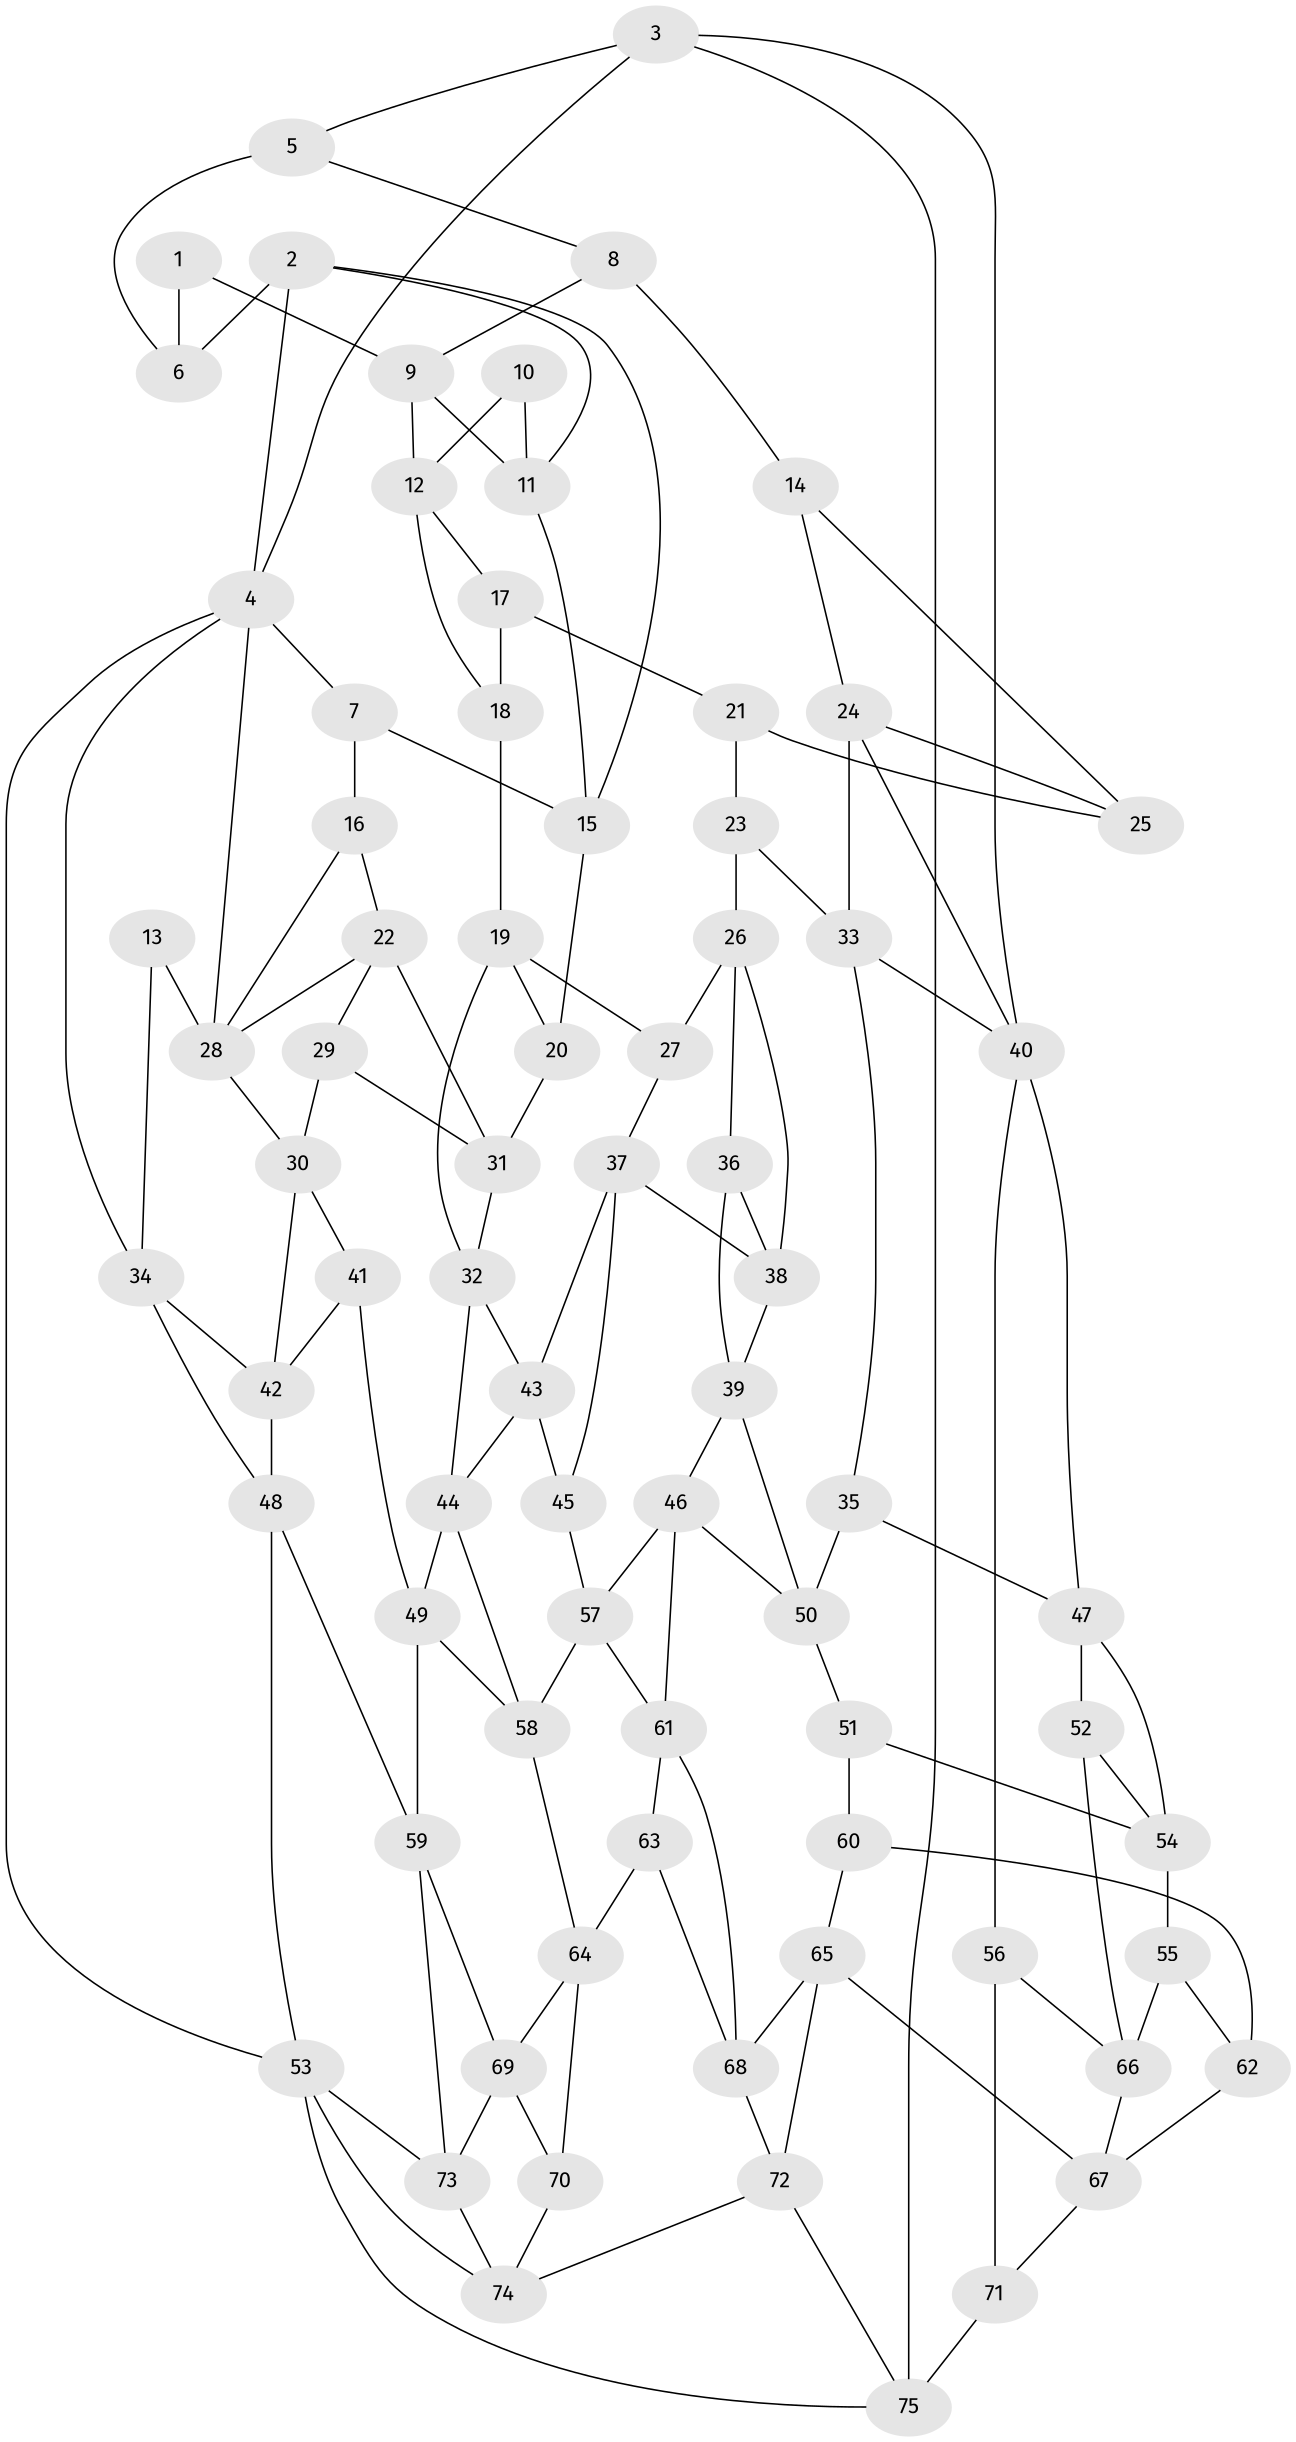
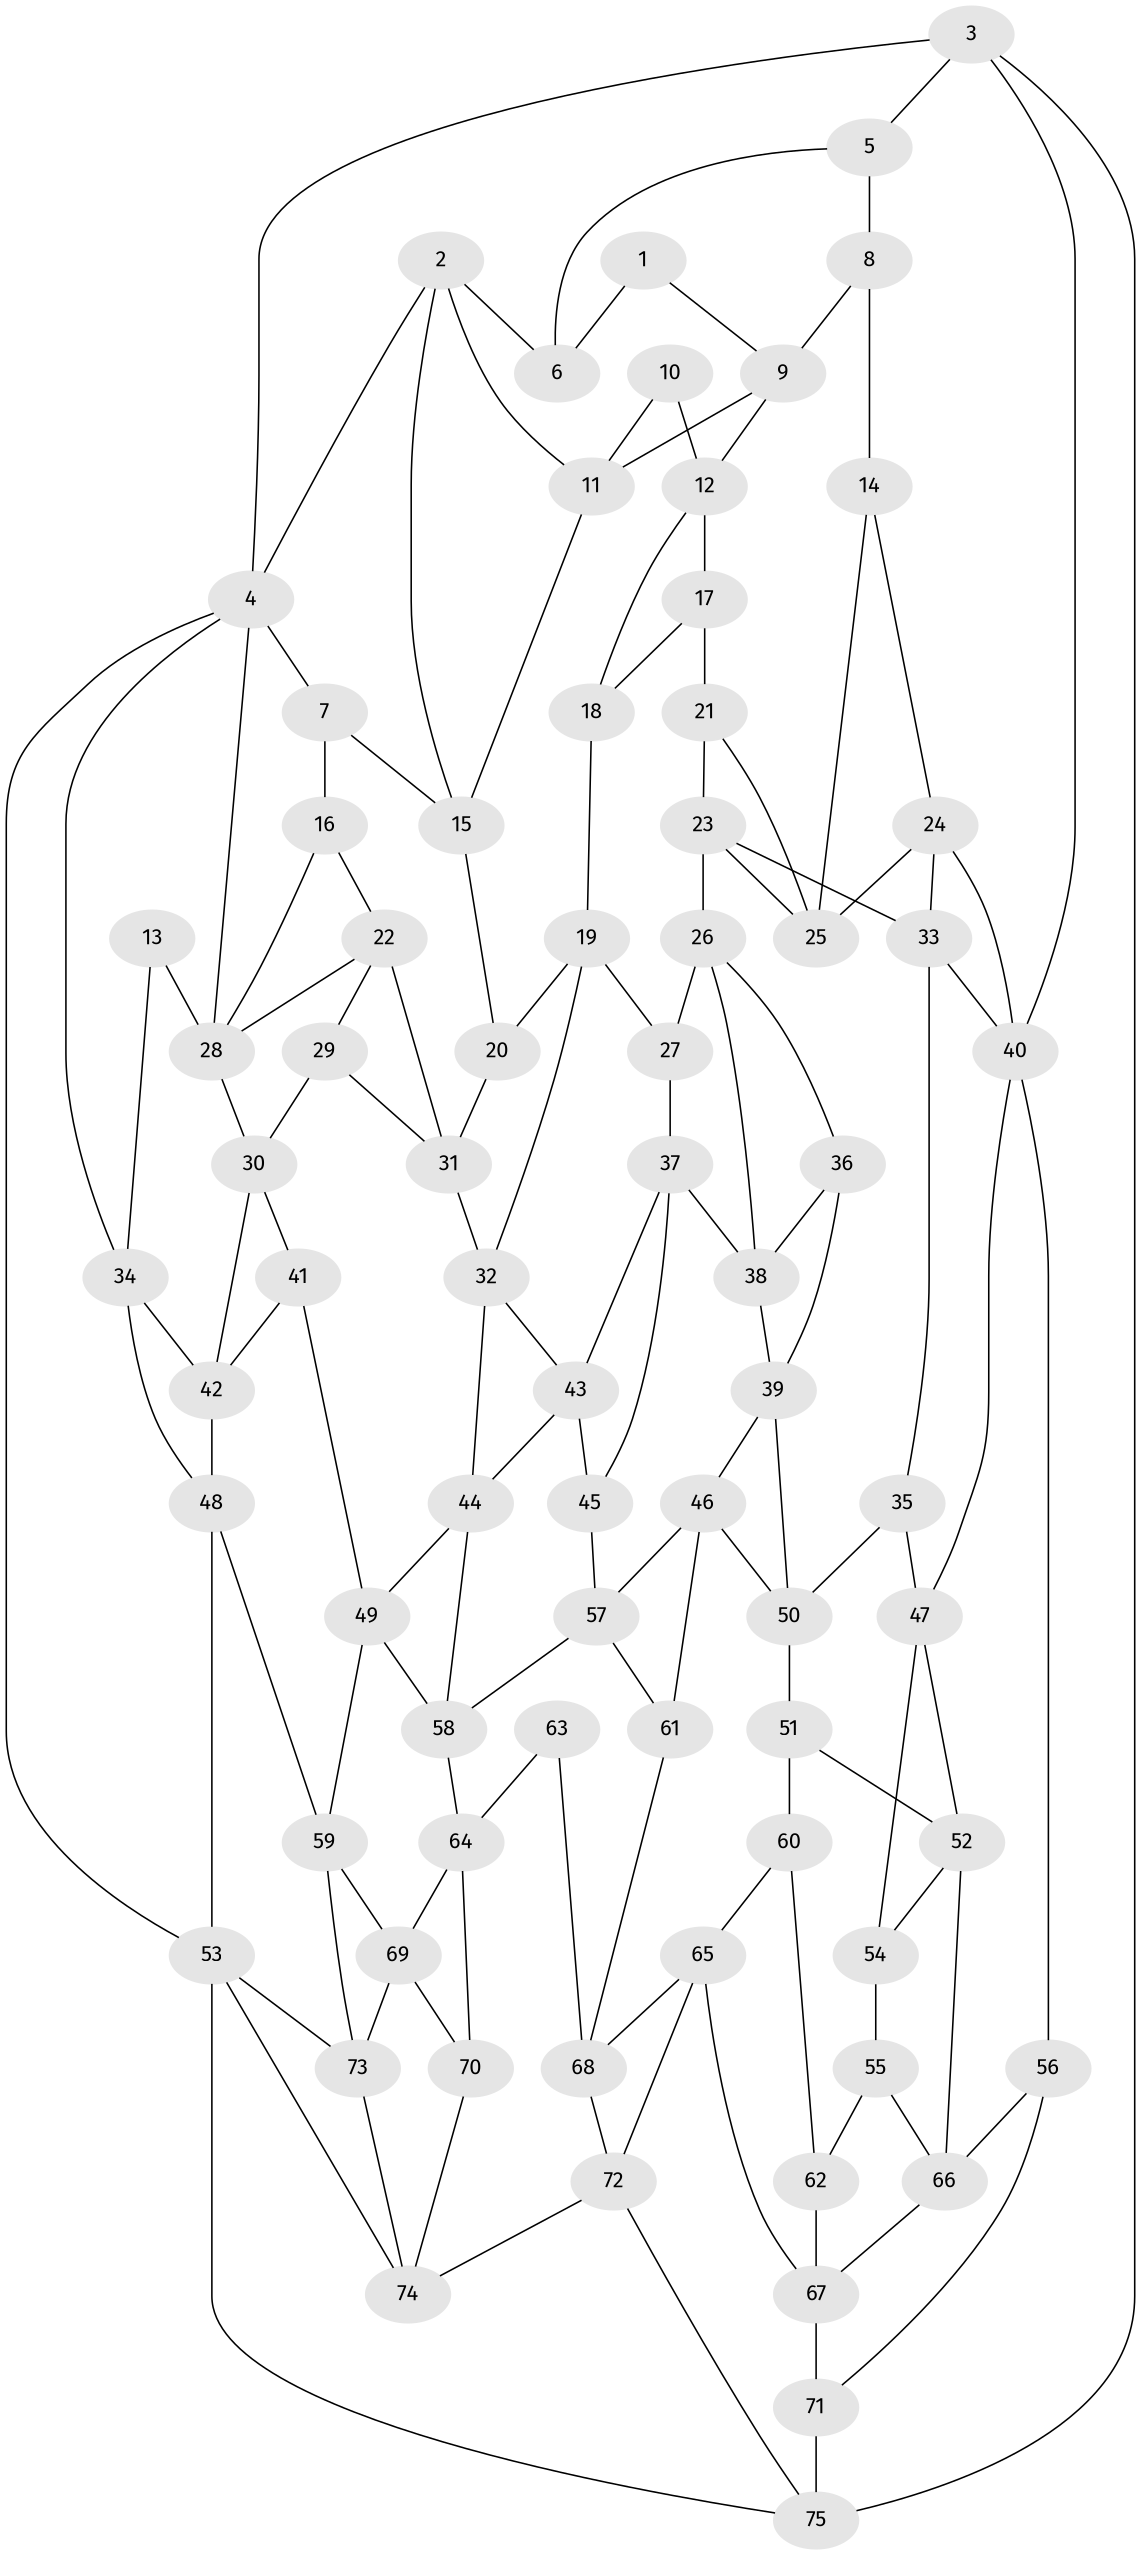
none -> (759, 882)
(657, 1786) -> none
(1008, 1786) -> (876, 1786)
